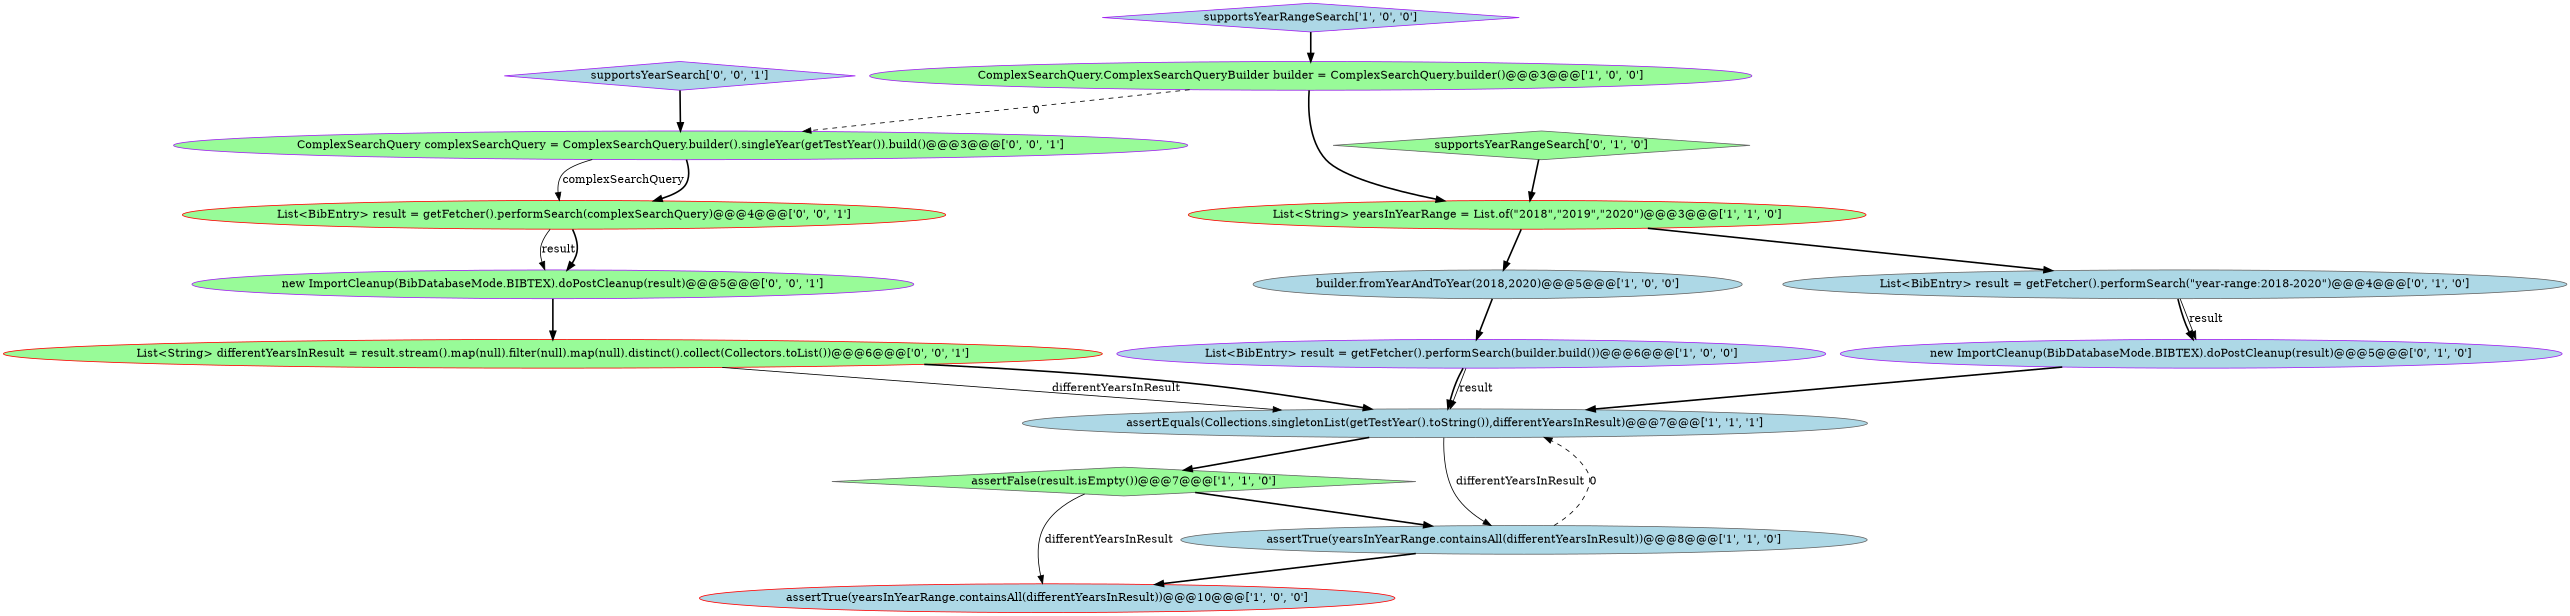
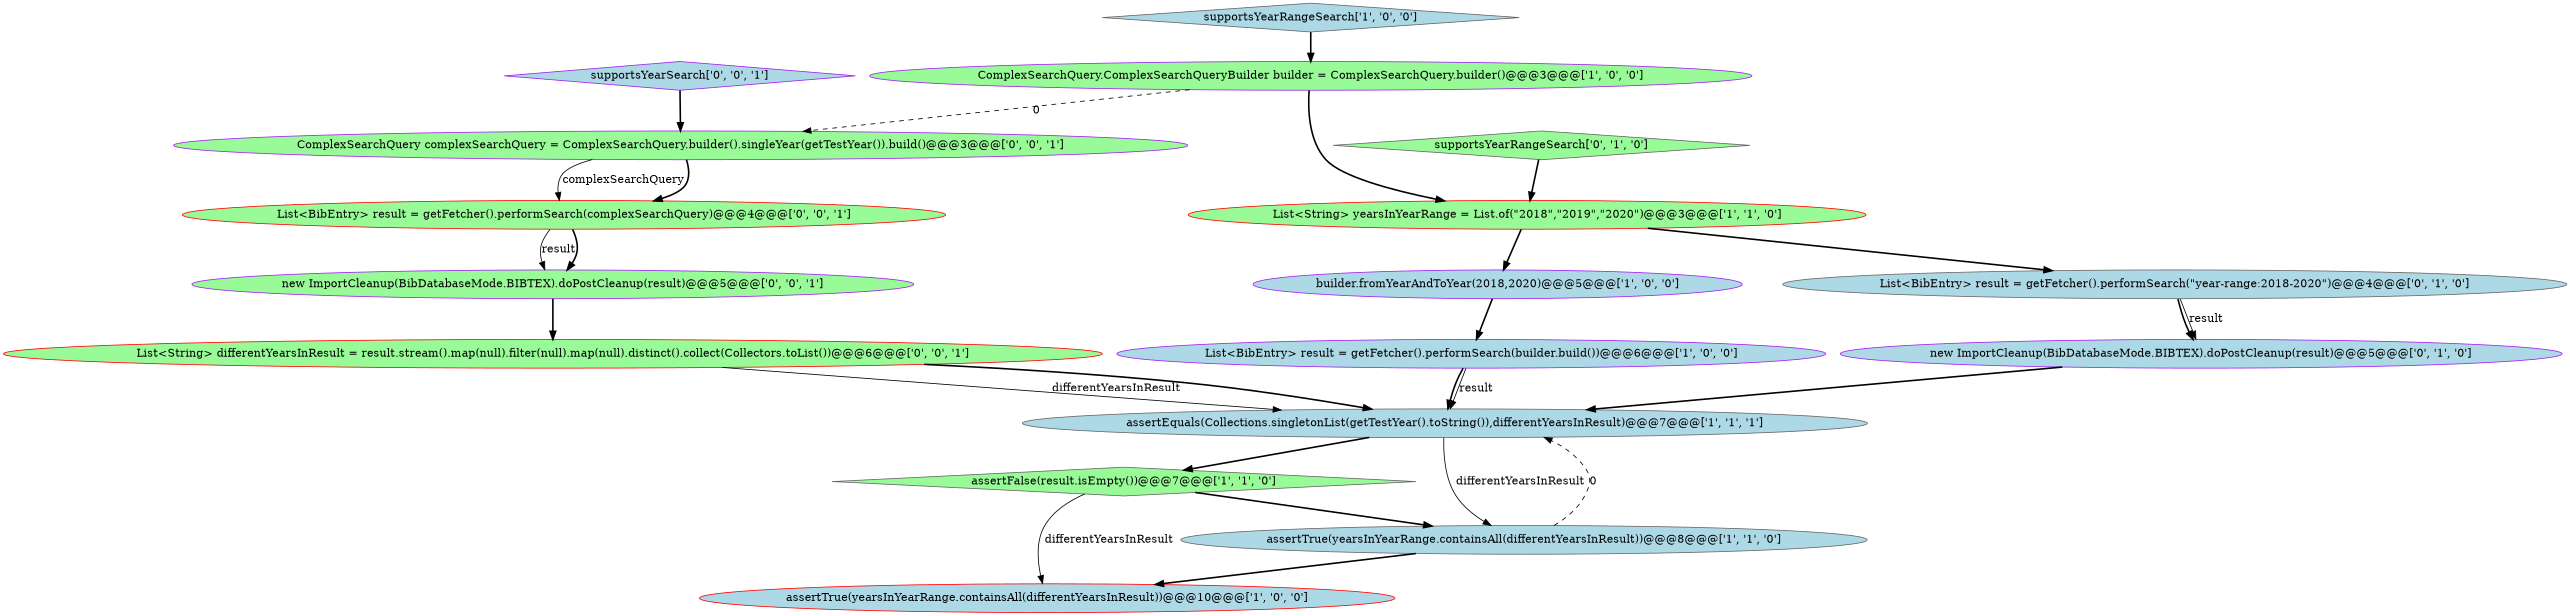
(1311, 18) -> (1311, 18)
(1498, 284) -> (1498, 284)
